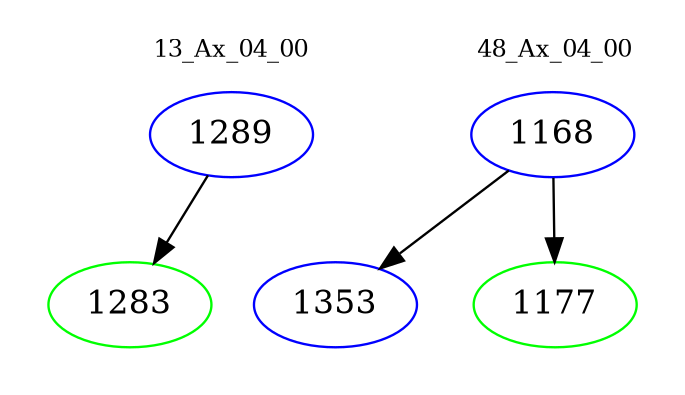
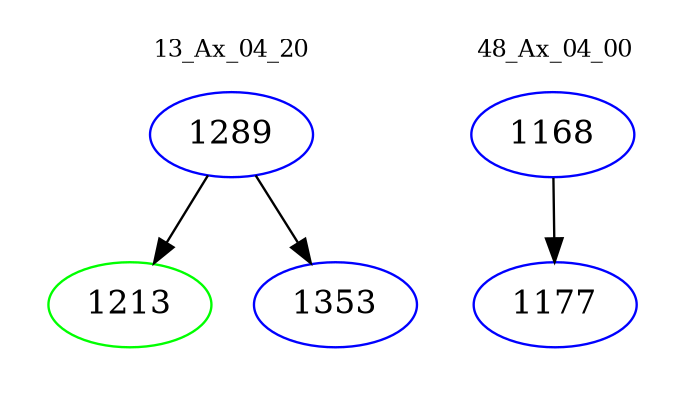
(232, 51) -> (232, 51)
(468, 202) -> (277, 209)
(130, 305) -> (130, 305)
(555, 305) -> (555, 305)
